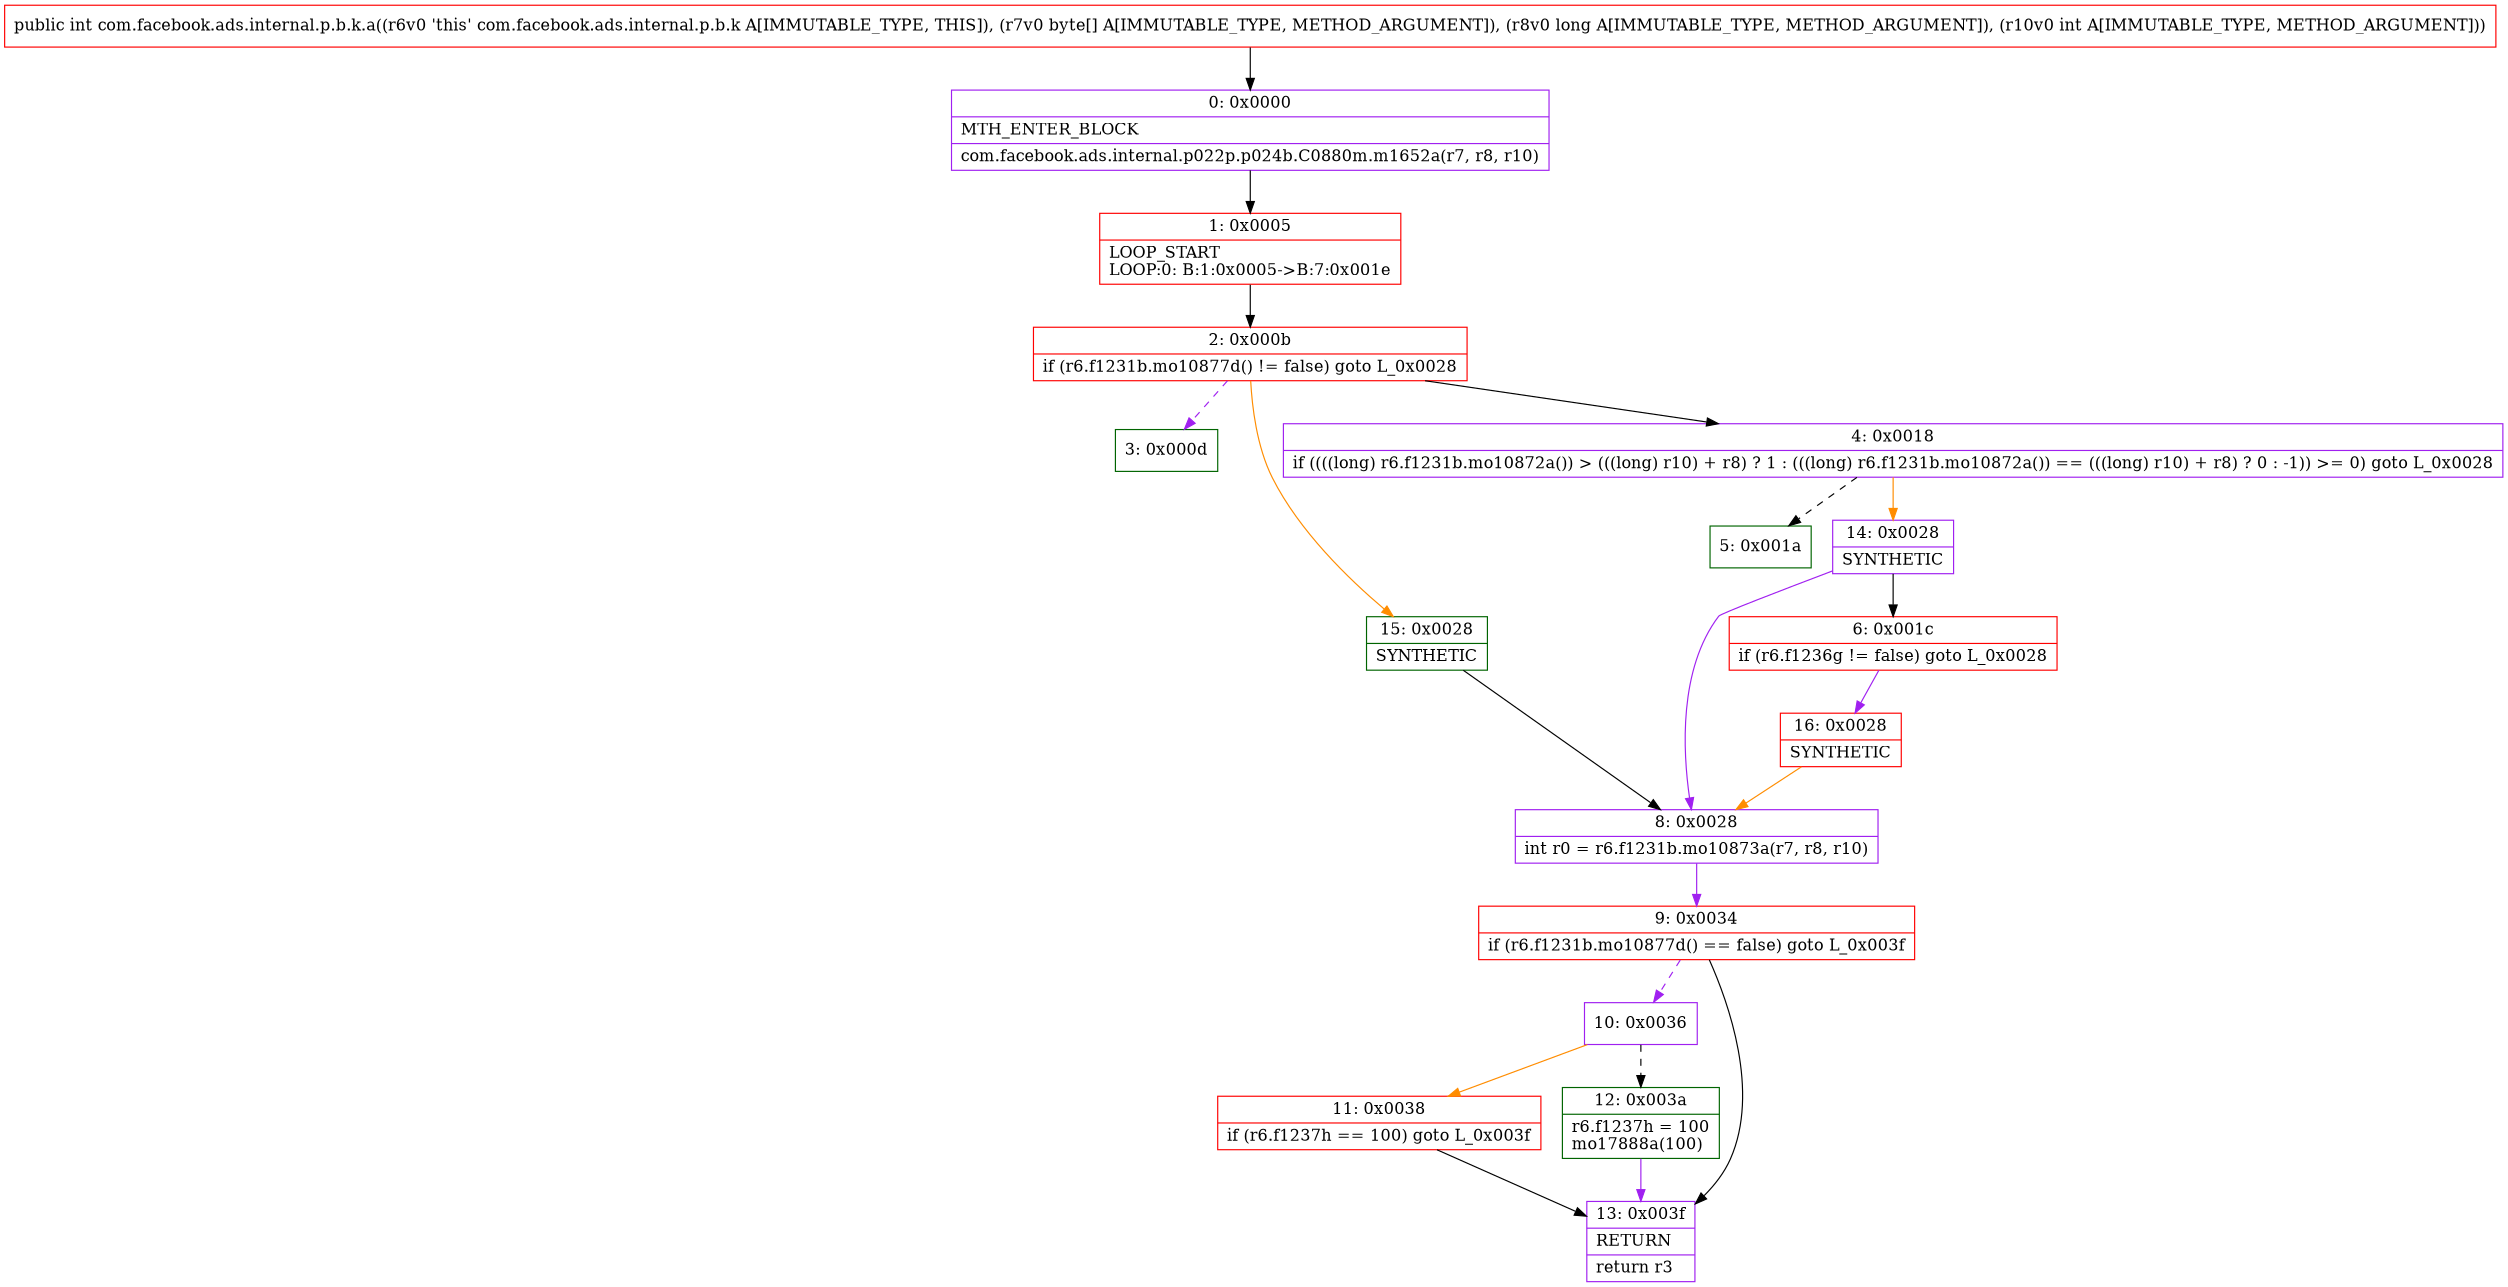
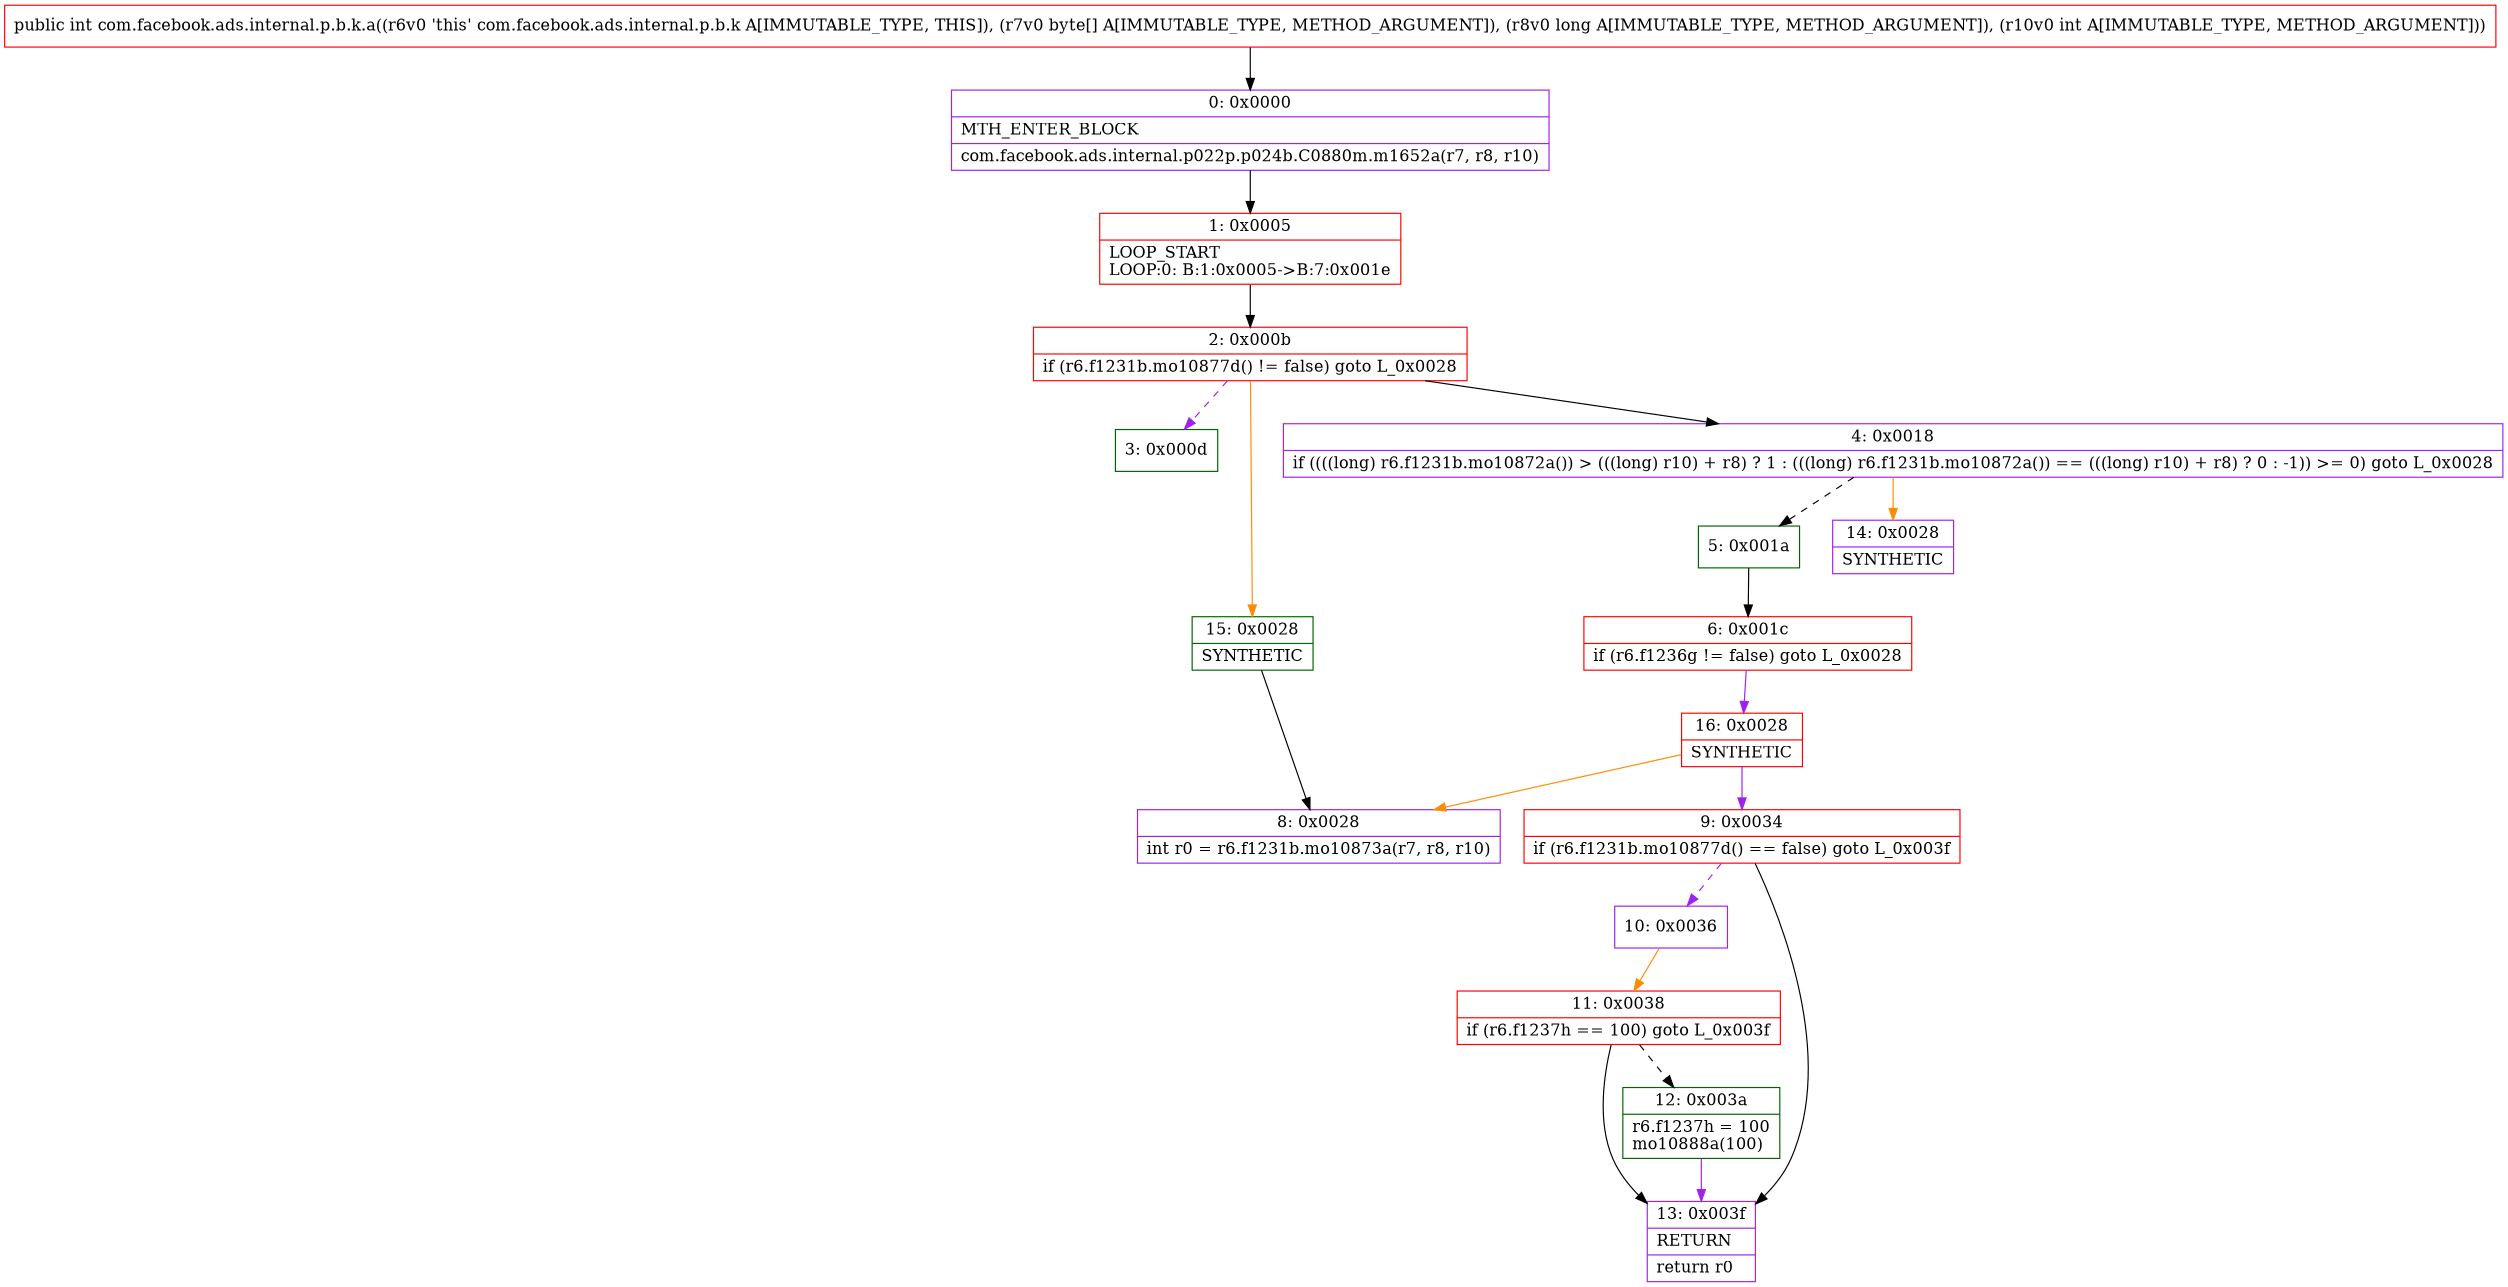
(1893, 589) -> (1749, 587)
(1703, 645) -> none
(1697, 879) -> (1742, 782)
(1641, 1060) -> (1653, 1061)
(1637, 1144) -> (1698, 1144)
(1635, 1268) -> (1696, 1268)
